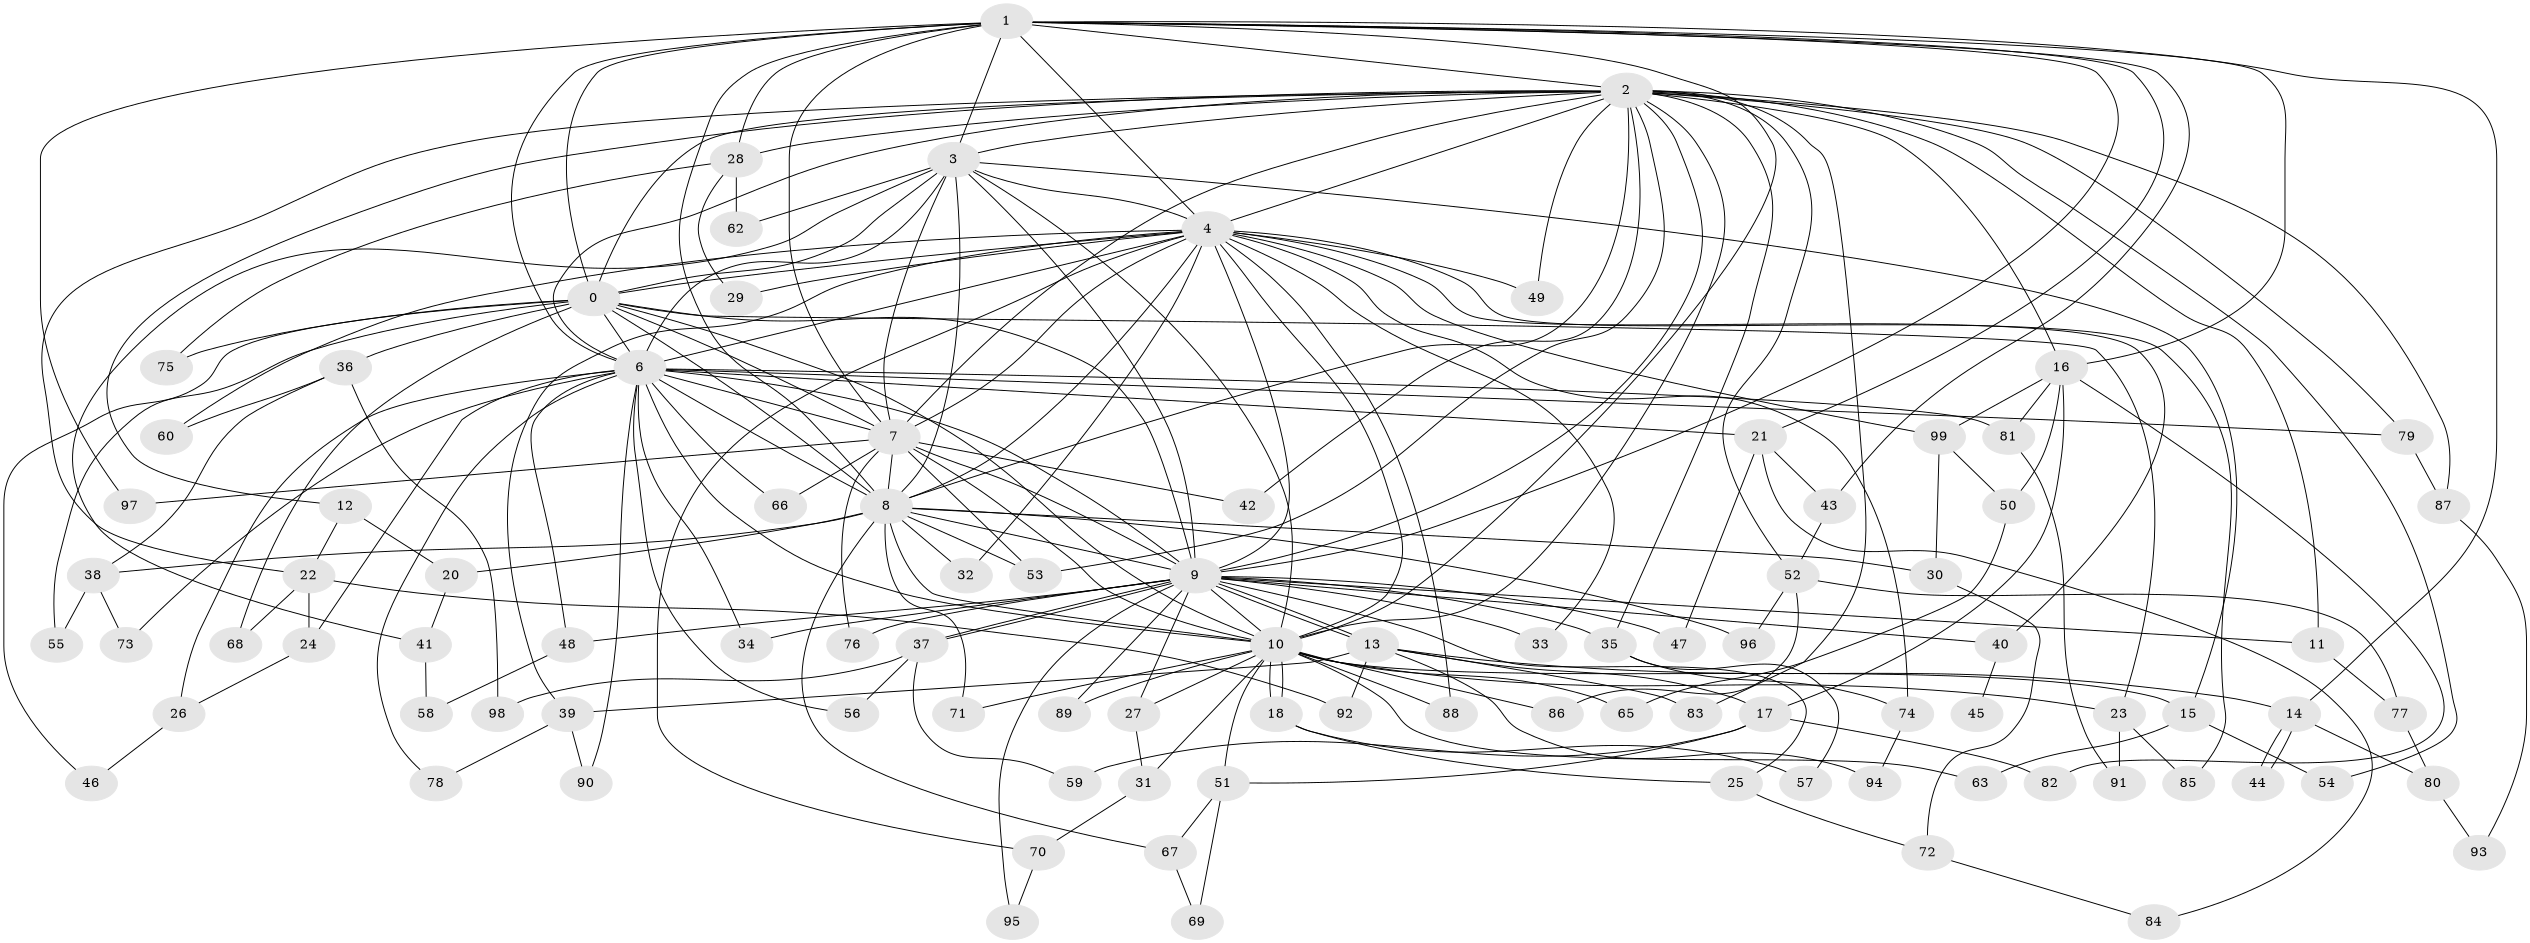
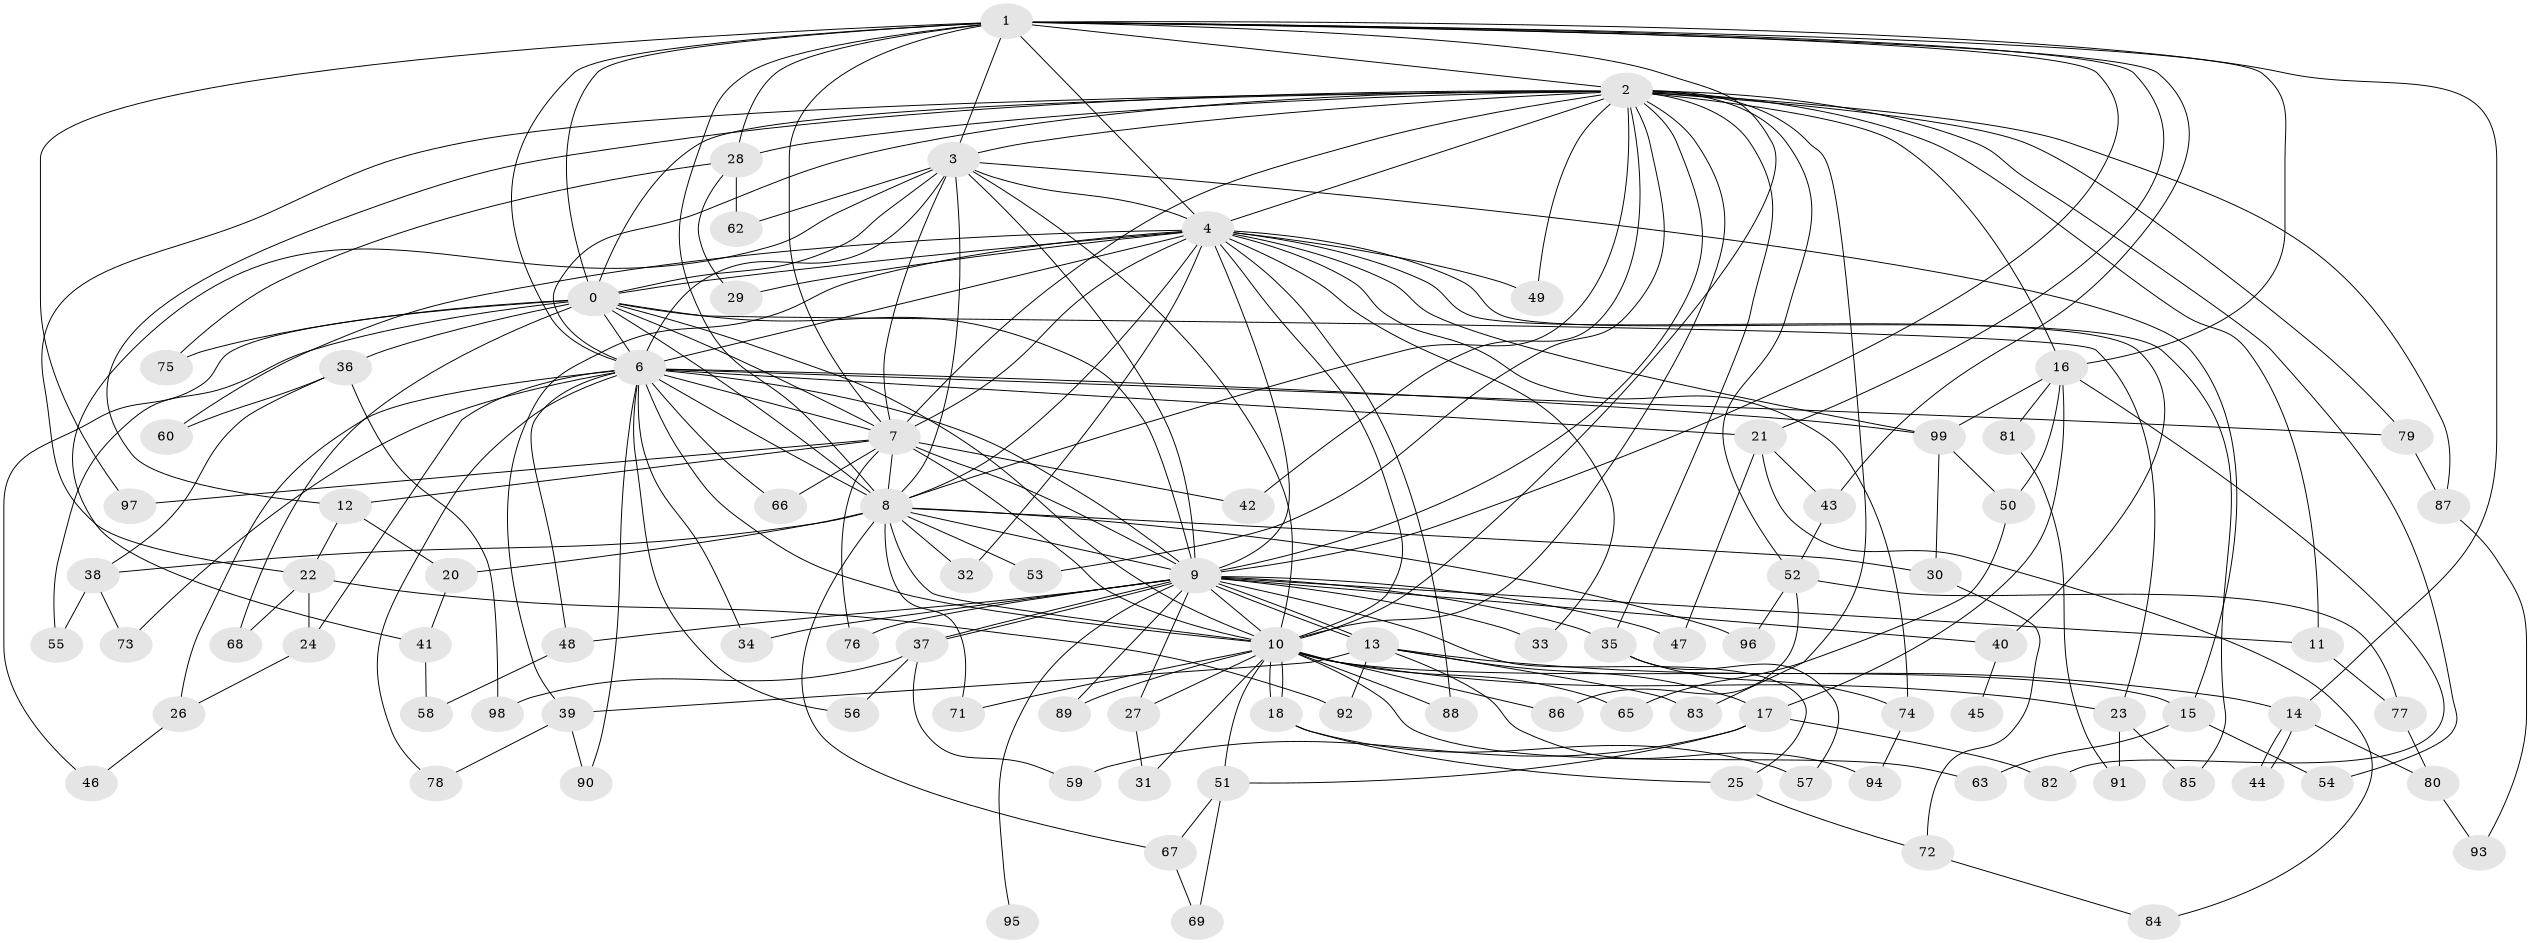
(1395, 385) -> (1291, 390)
(962, 503) -> (607, 473)
(1039, 853) -> none
